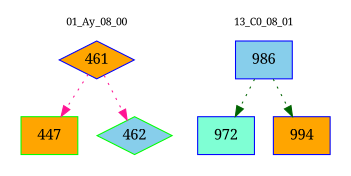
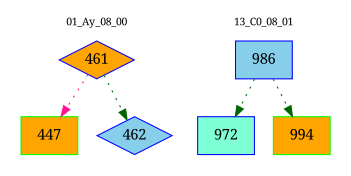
(113, 93) -> (113, 93)
(135, 136) -> (135, 136)
(302, 136) -> (302, 136)
